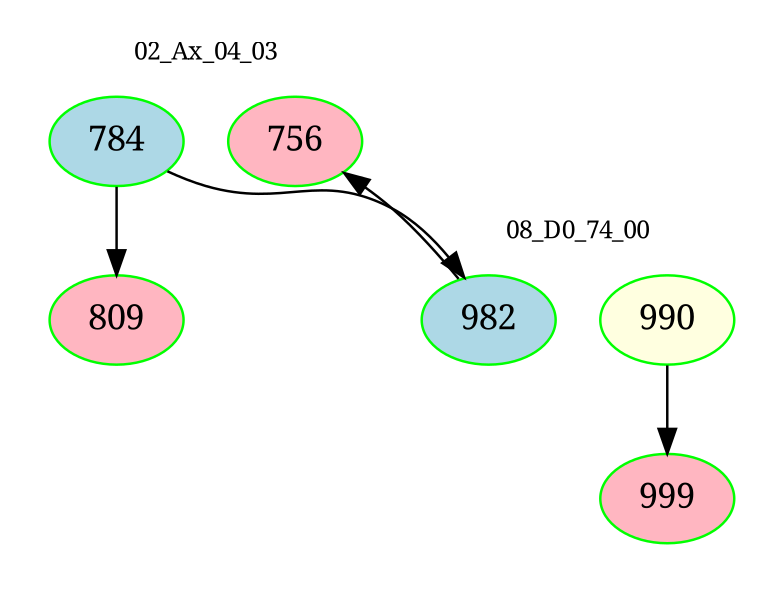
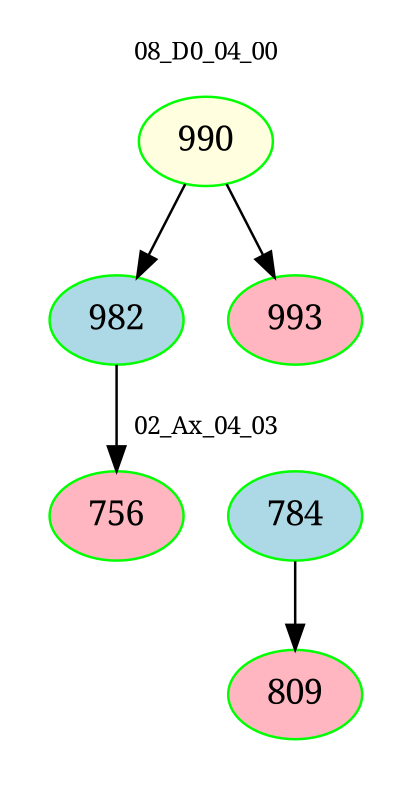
(317, 191) -> (167, 220)
(578, 232) -> (206, 53)
(667, 499) -> (295, 320)
